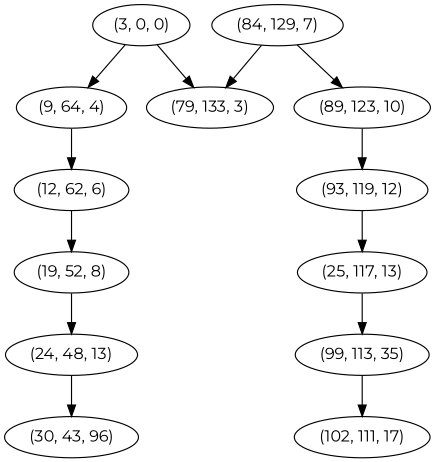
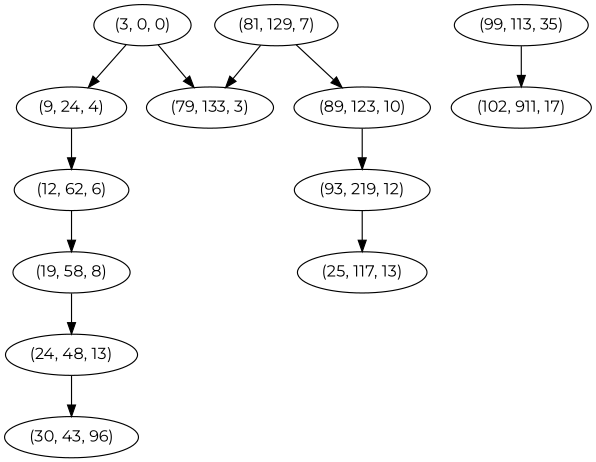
(278, 25) -> (276, 25)
(72, 108) -> (72, 108)
(362, 190) -> (362, 190)
(72, 272) -> (72, 272)
(362, 308) -> none
(362, 437) -> (521, 108)
